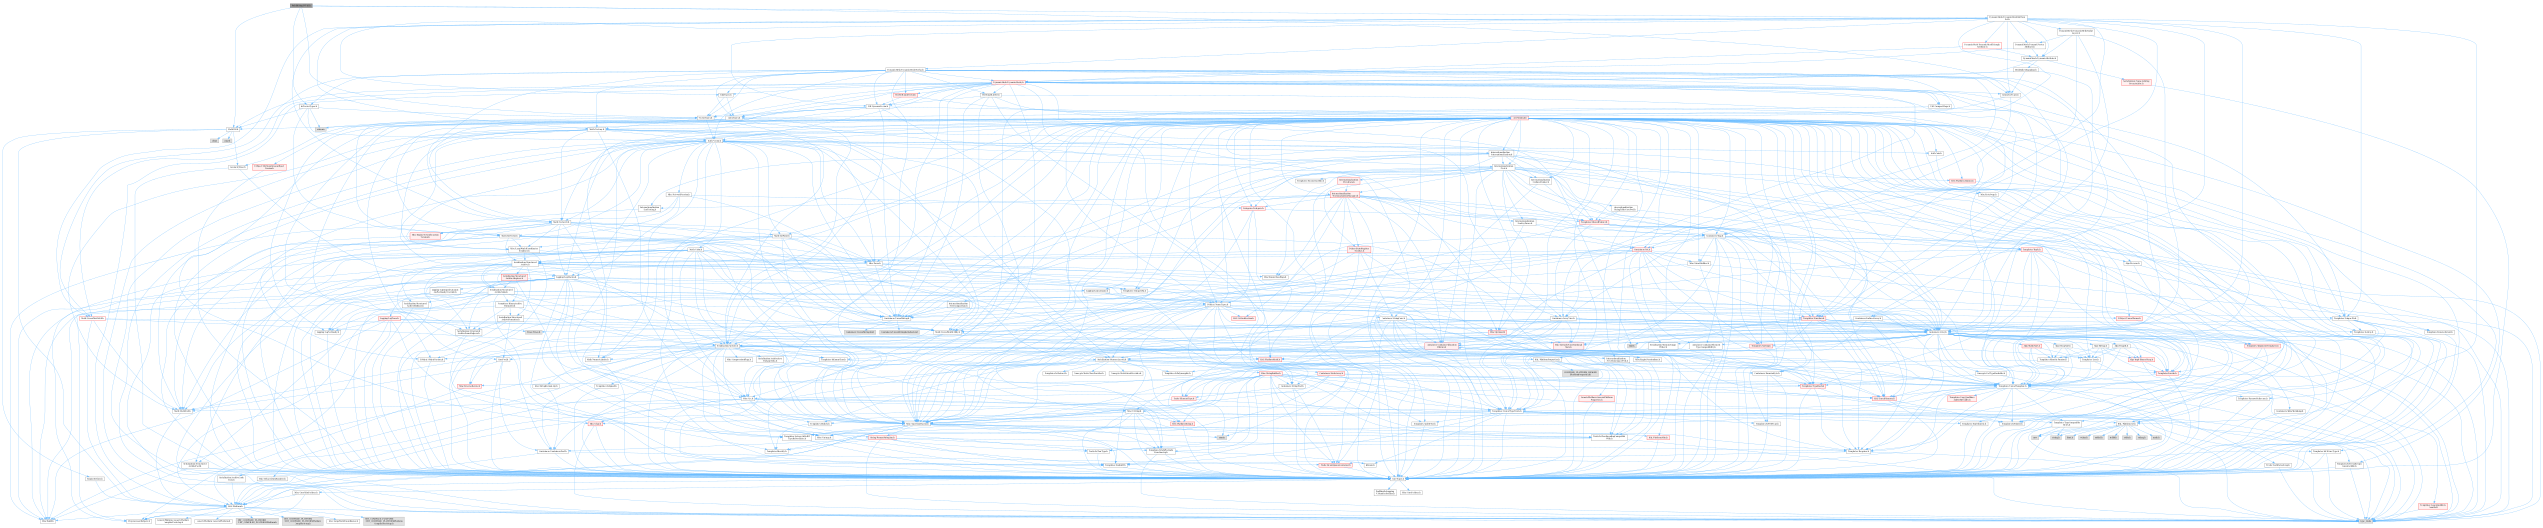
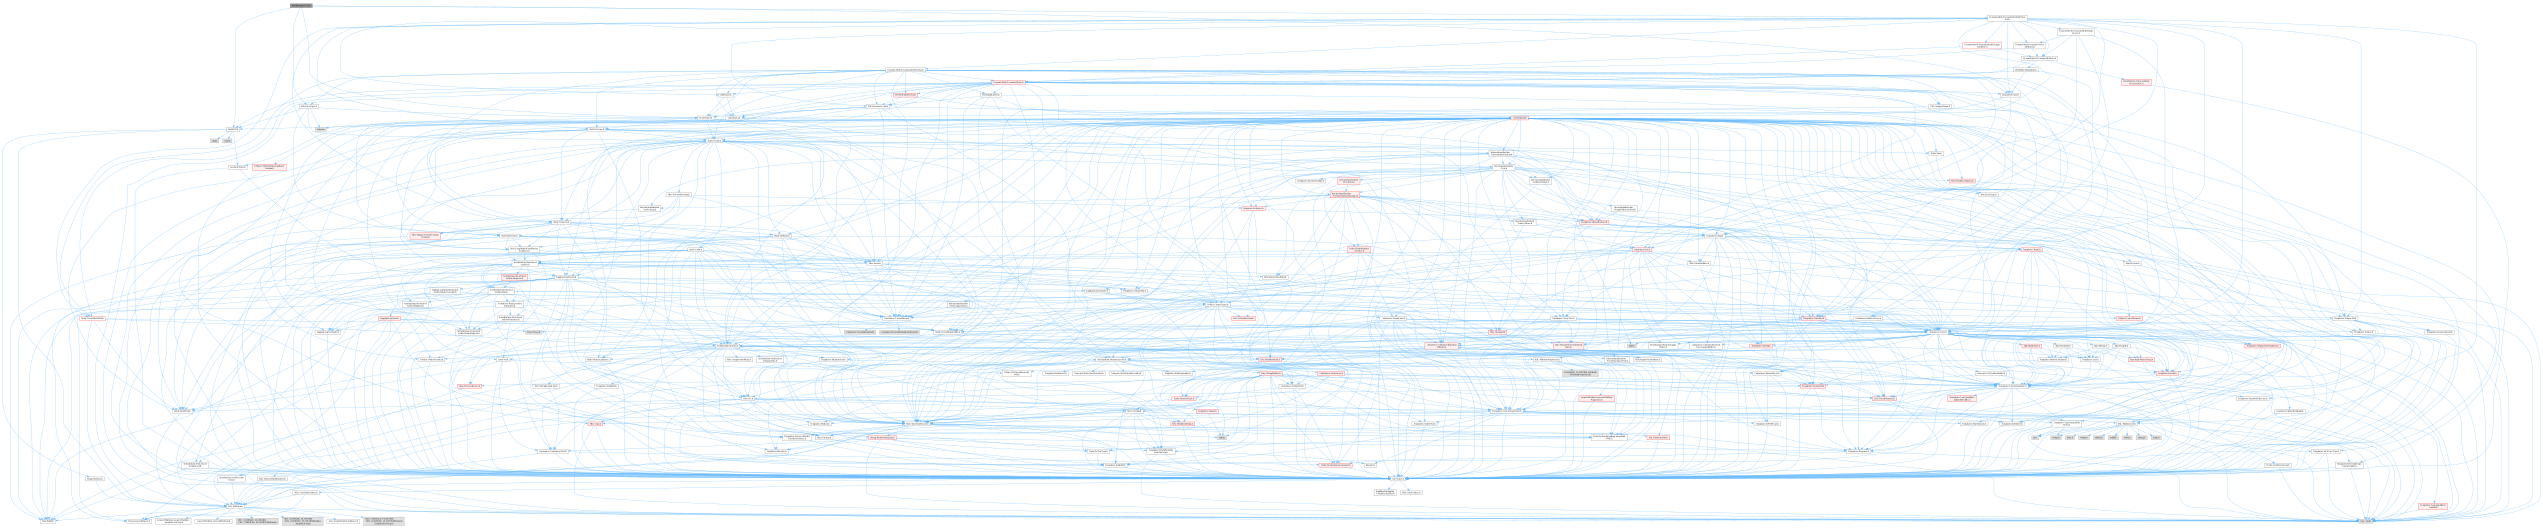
none -> (1017, 374)
none -> (1207, 411)
